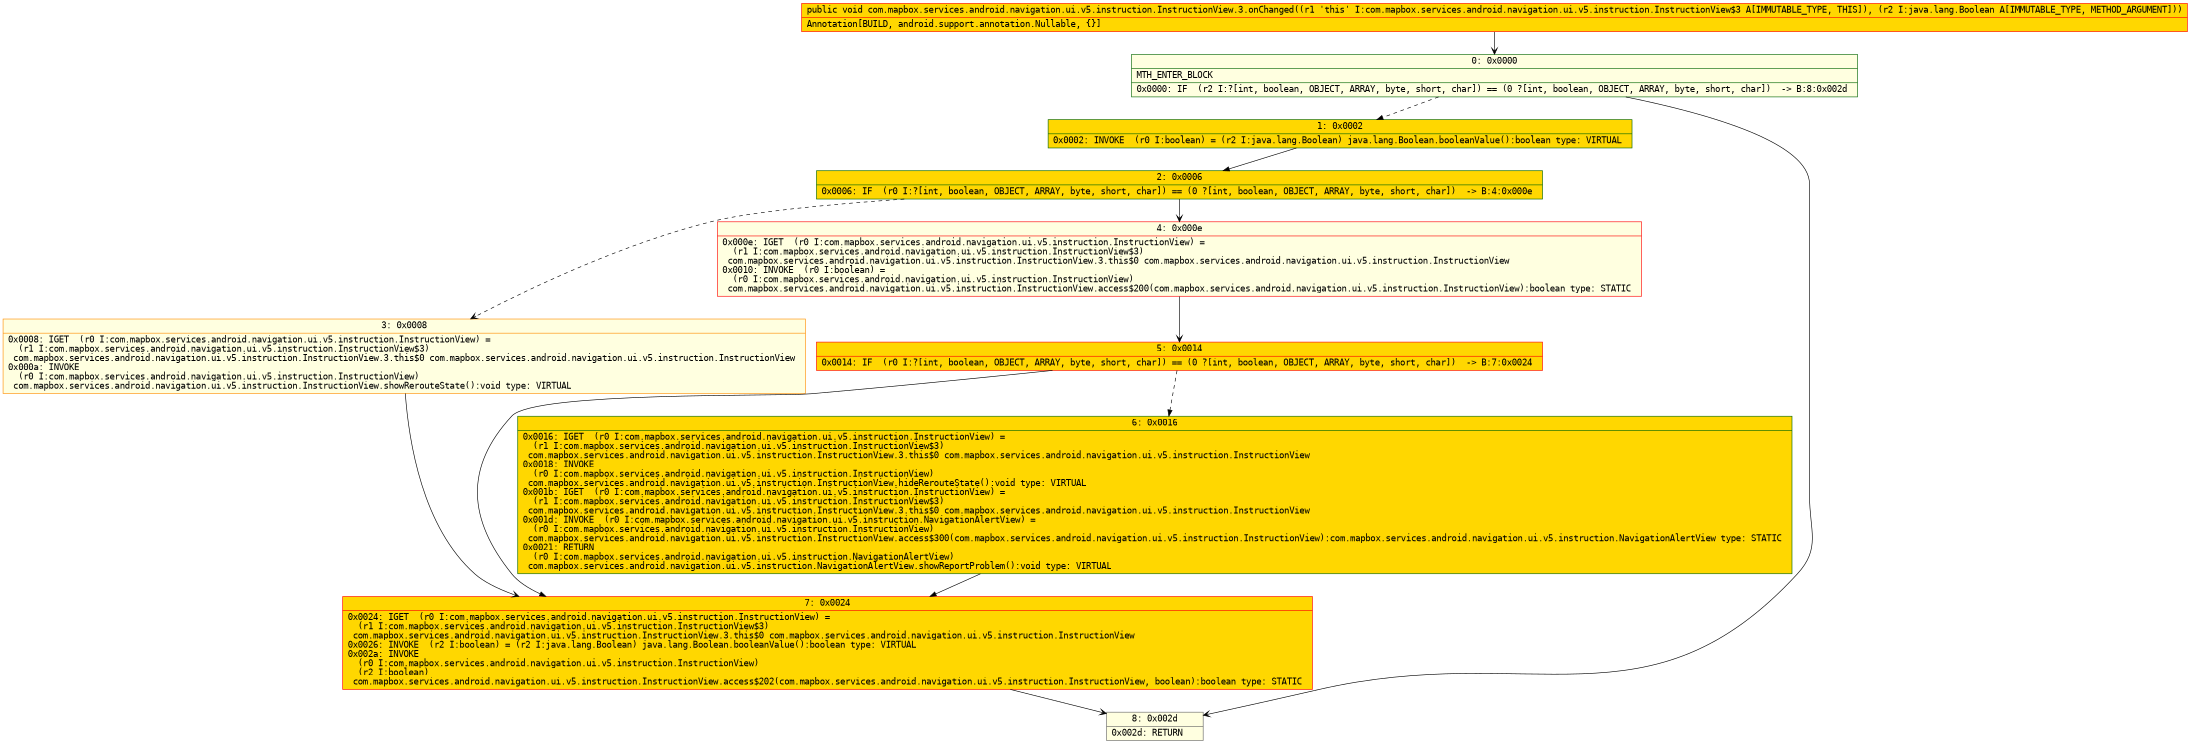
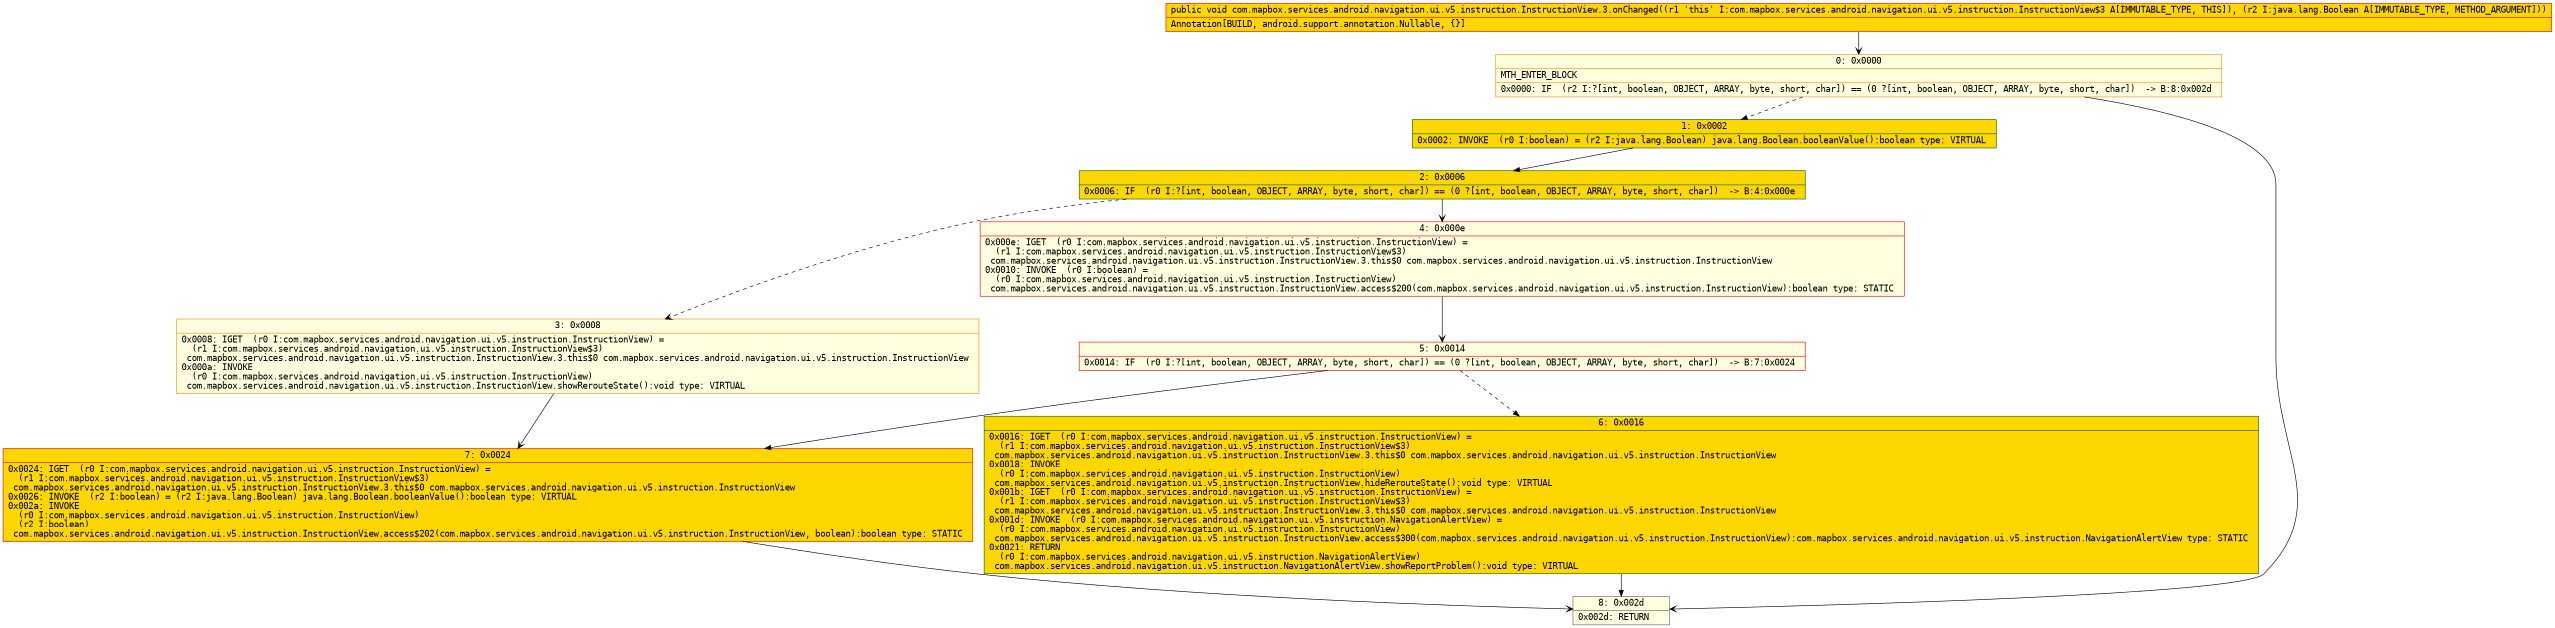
(1495, 76) -> (1859, 76)
(1179, 356) -> (1442, 356)
(958, 584) -> (1621, 582)
